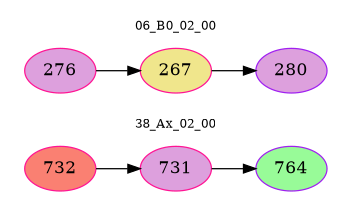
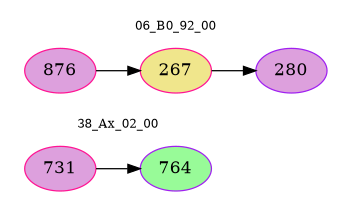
(176, 27) -> (176, 27)
(60, 71) -> (60, 71)
(60, 169) -> none
